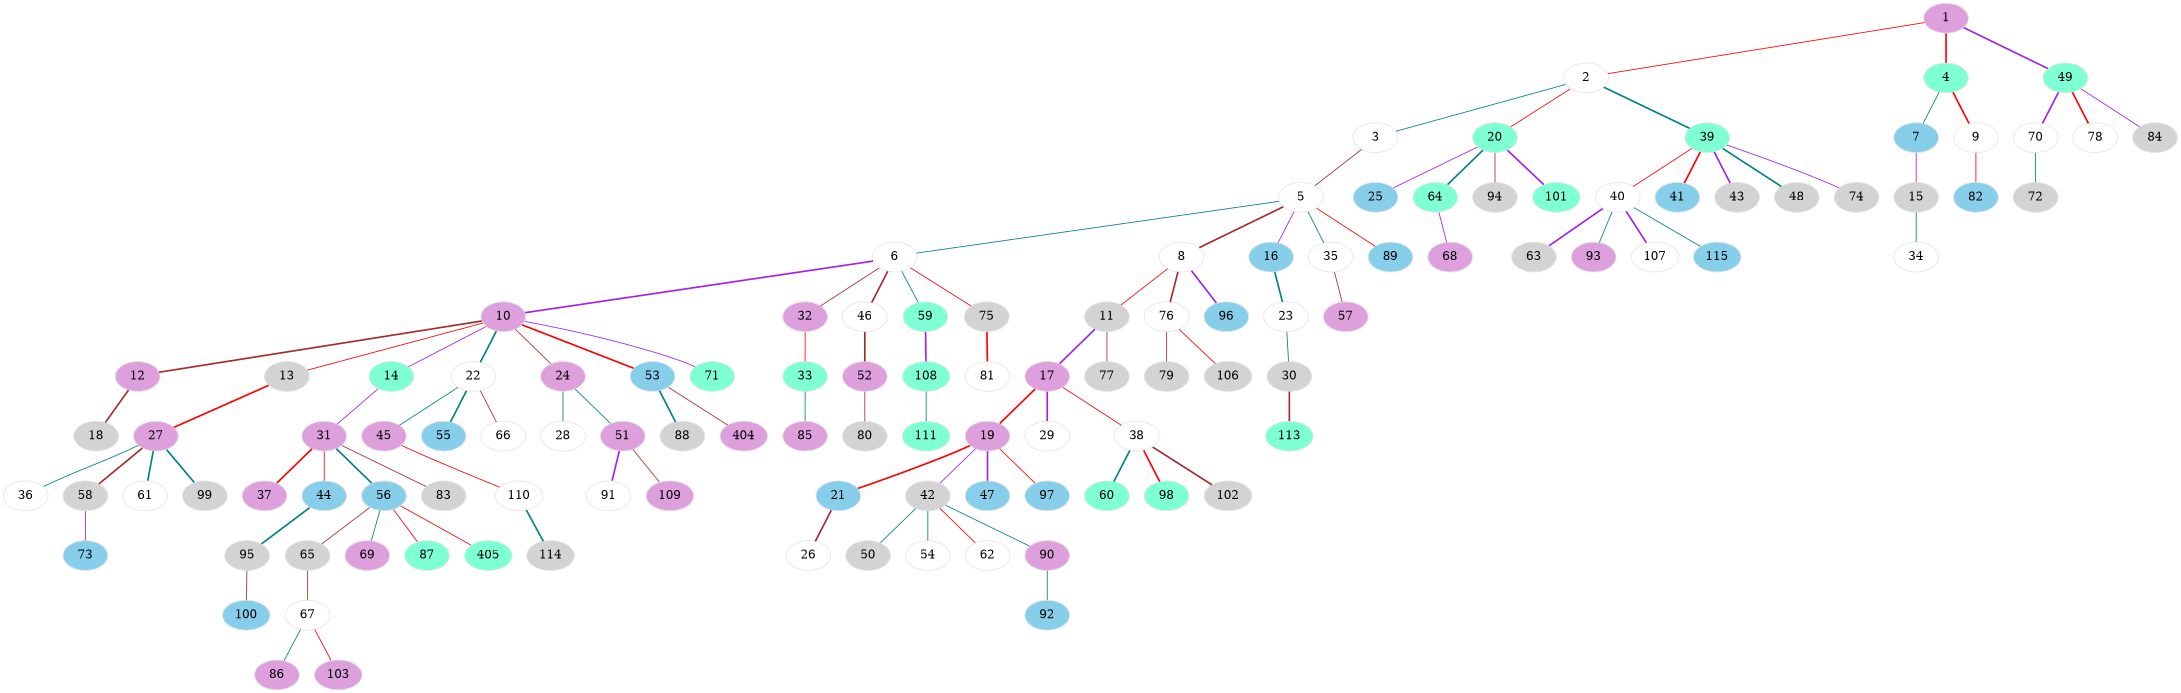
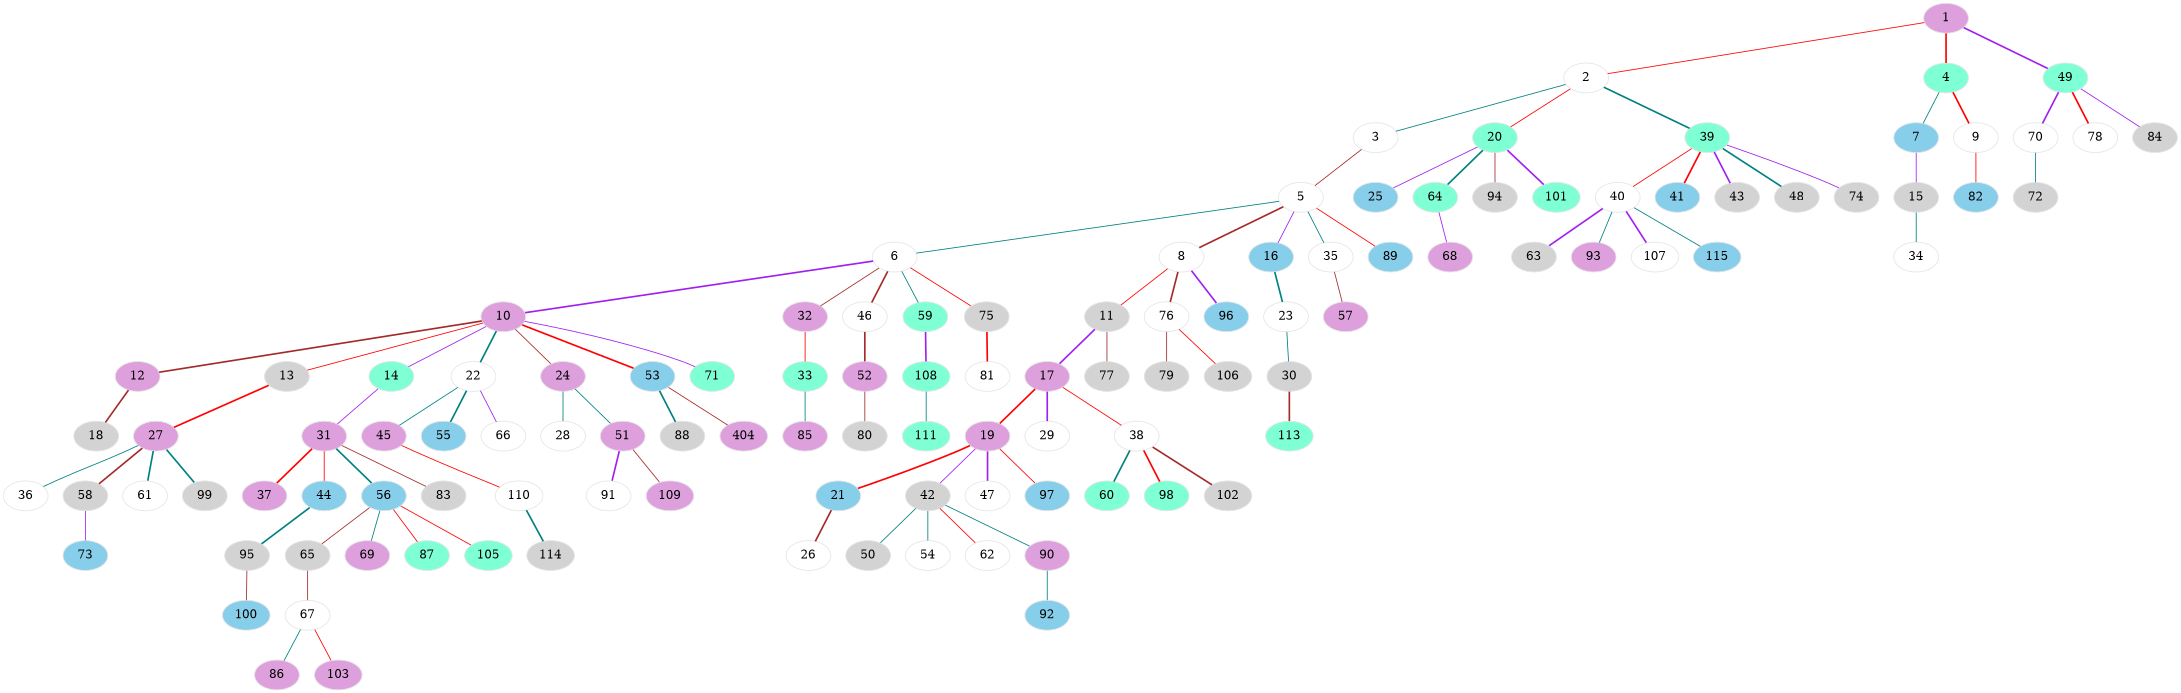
(488, 406) -> (488, 406)
(988, 496) -> (988, 496)
(488, 556) -> (488, 556)
